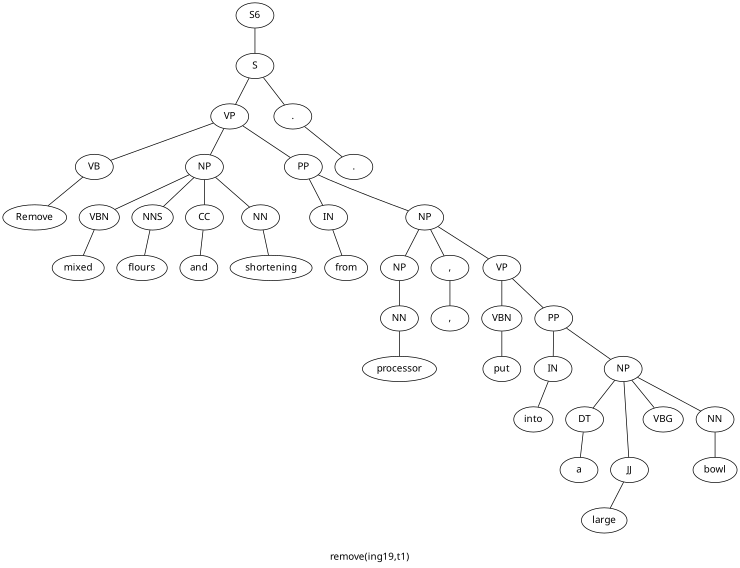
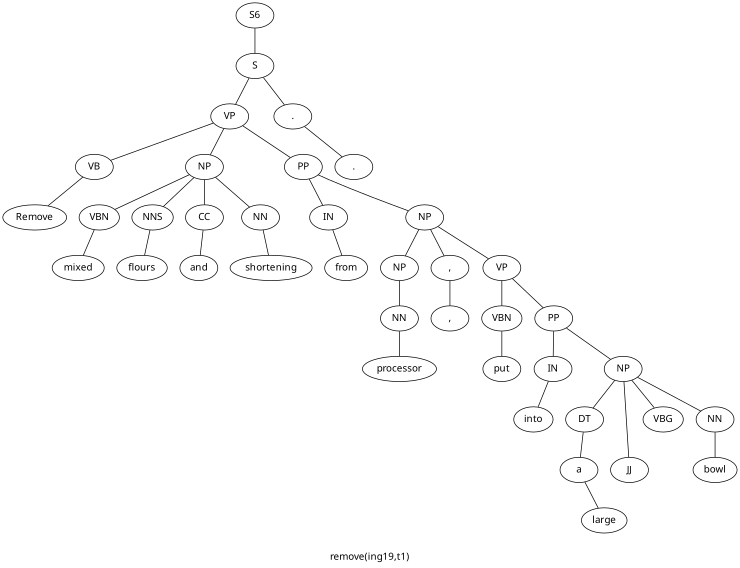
(617, 495) -> (592, 495)
